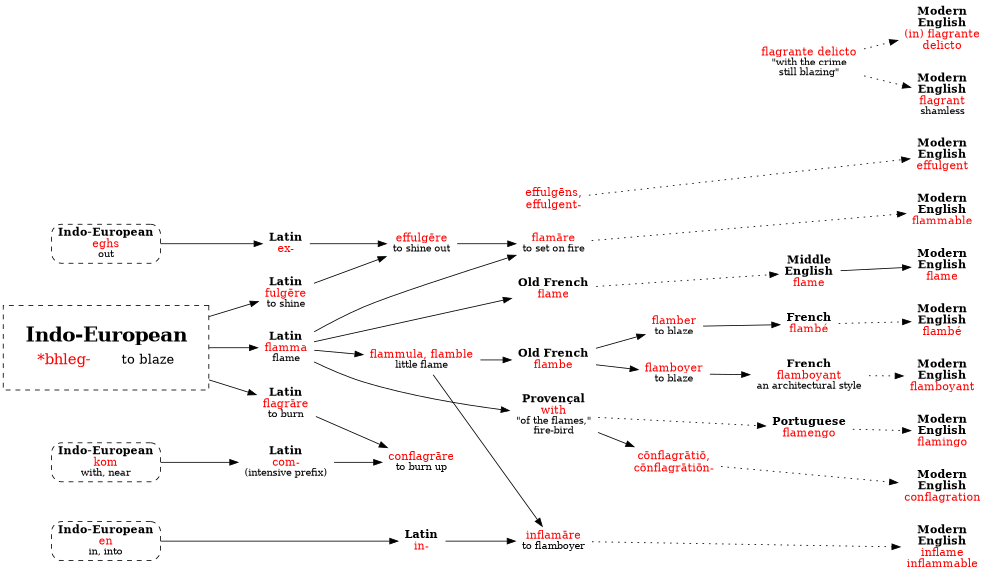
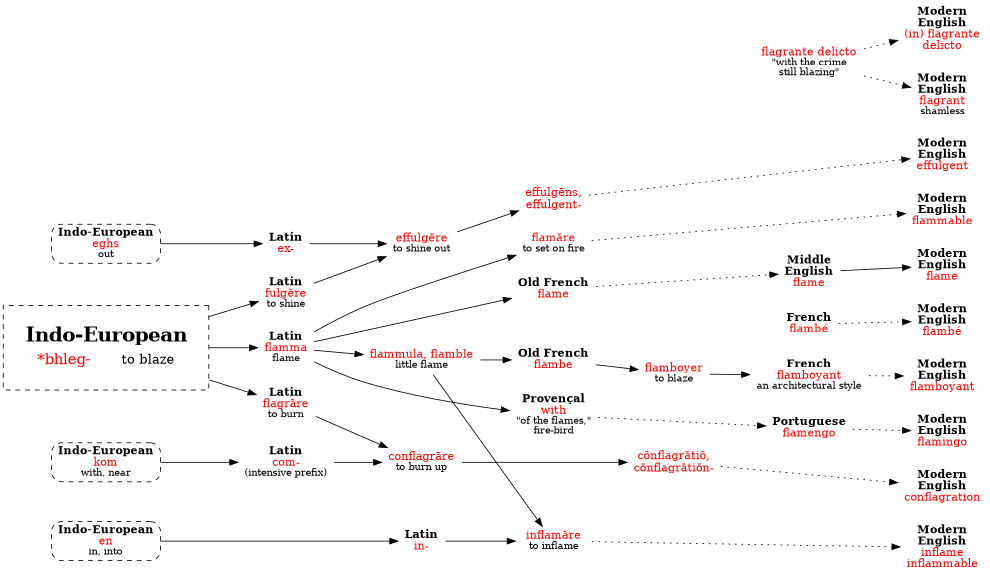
(482, 244) -> (484, 223)
(674, 327) -> none
(612, 438) -> (540, 462)
(554, 546) -> (554, 546)
